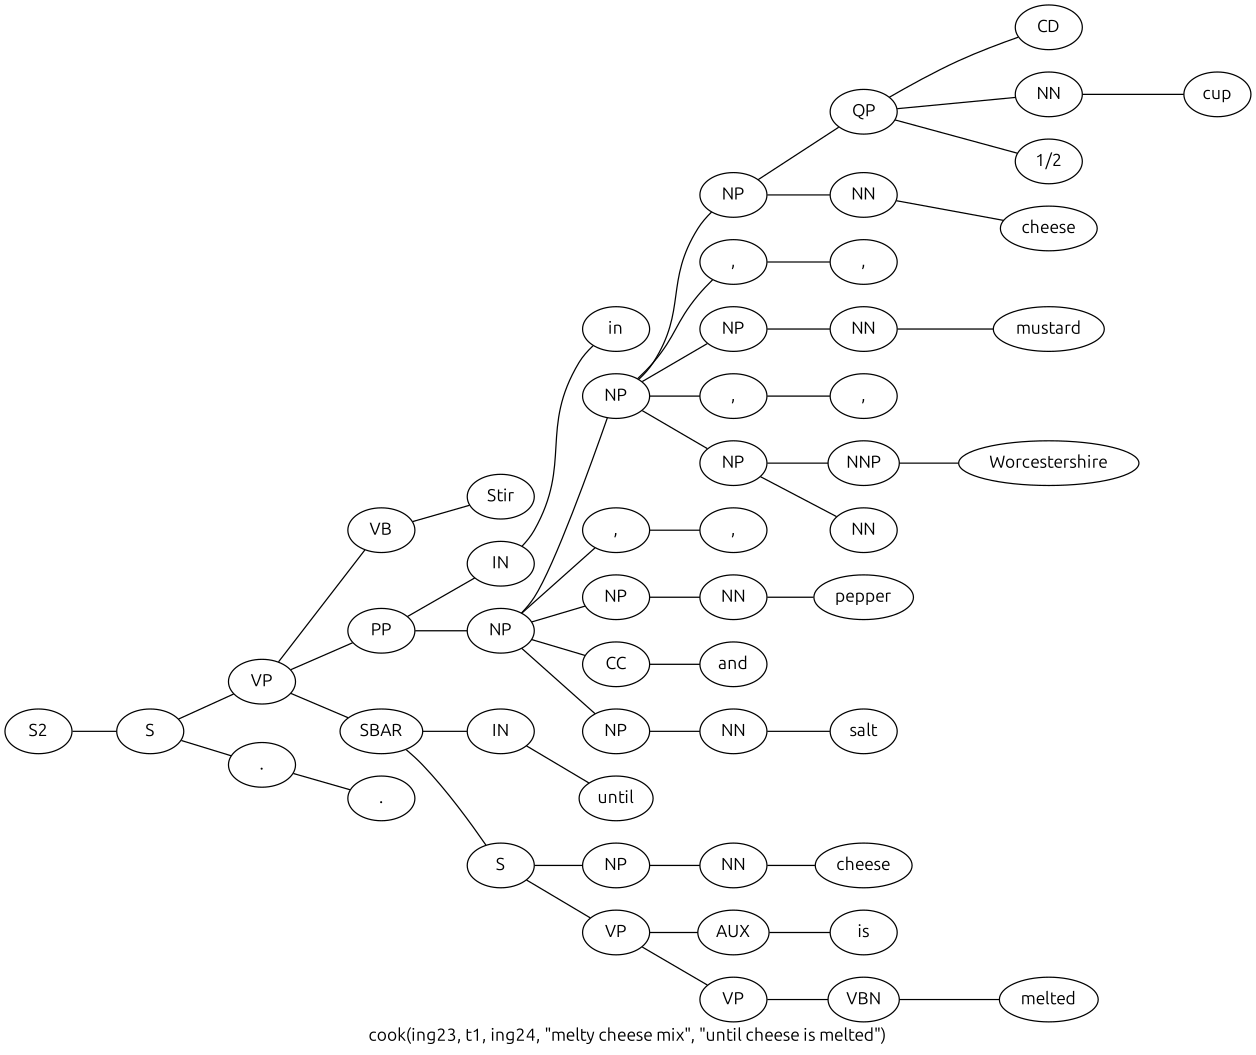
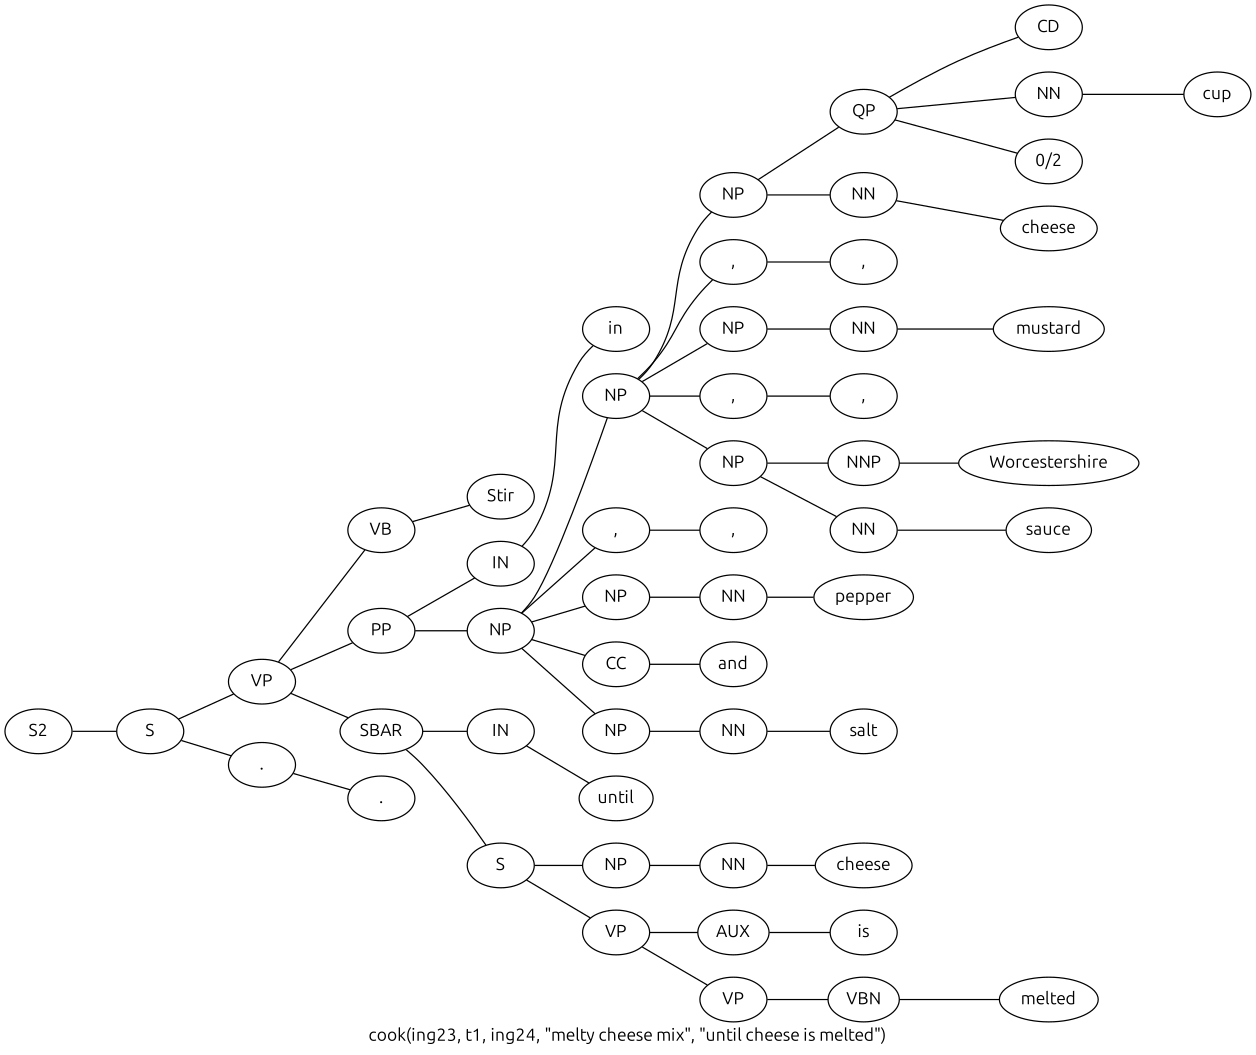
(1049, 161) -> (1049, 161)
none -> (1049, 530)
